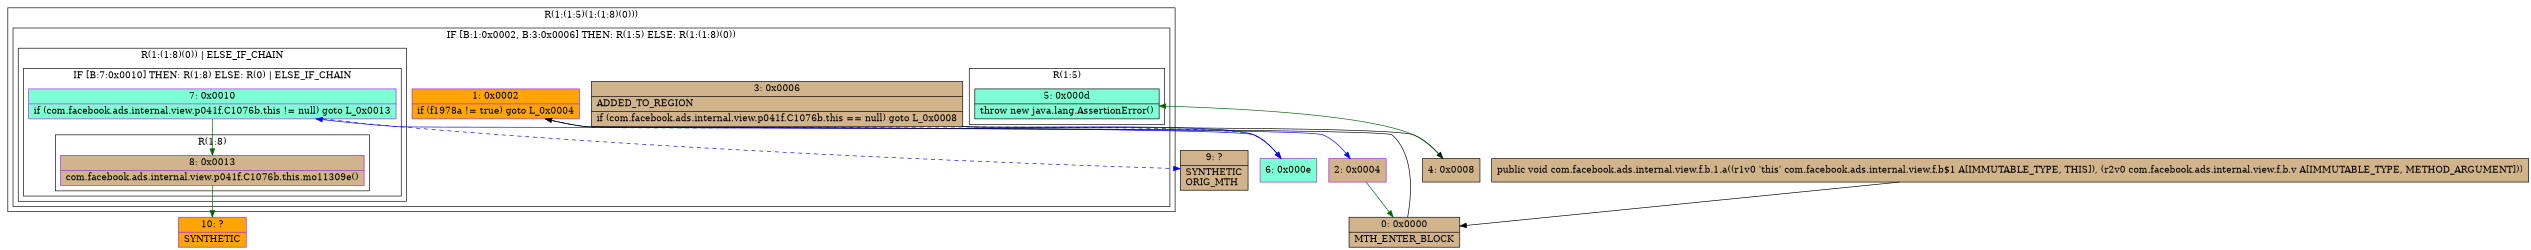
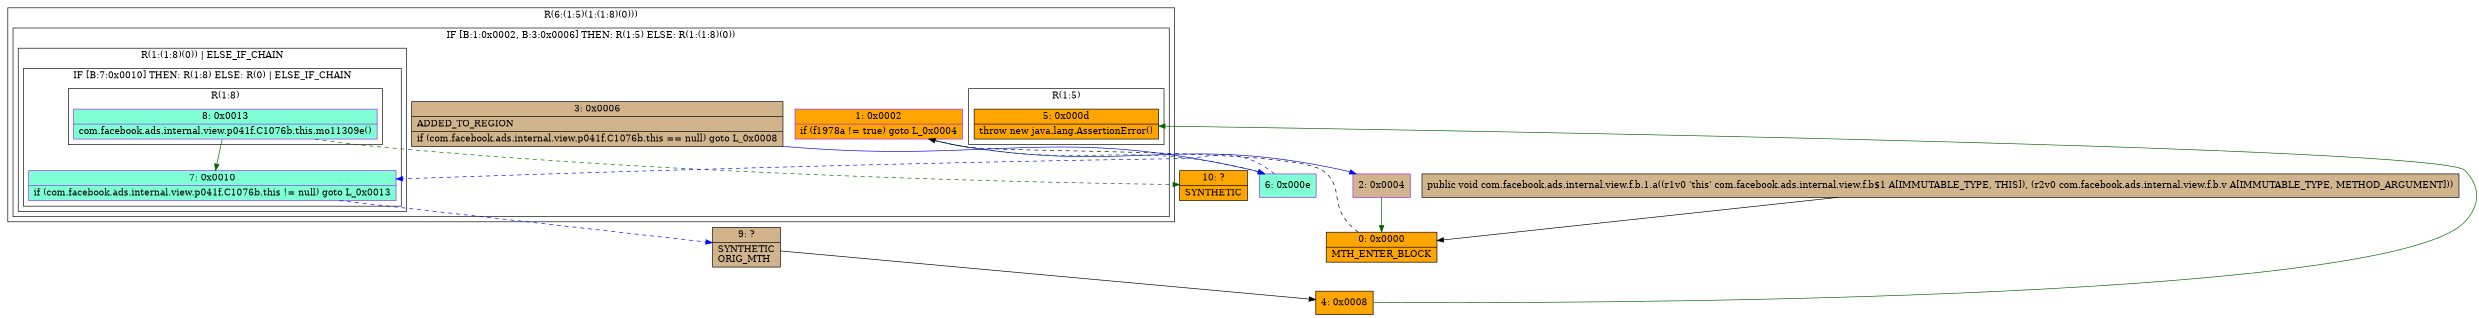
(591, 15) -> (591, 15)
(1067, 104) -> (1066, 124)
(564, 127) -> (841, 166)
(1204, 128) -> (1045, 275)
(1015, 129) -> (1166, 153)
(212, 131) -> (220, 152)
(212, 170) -> (225, 124)
(1451, 170) -> (1344, 303)
(212, 198) -> (765, 172)
(212, 232) -> (1214, 186)
(1404, 232) -> (1382, 247)
